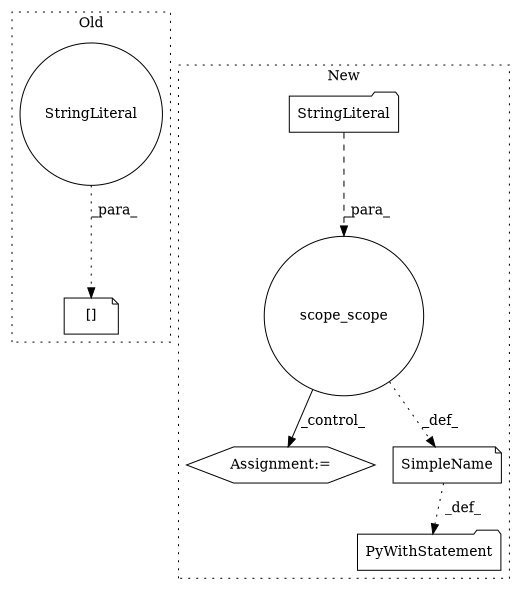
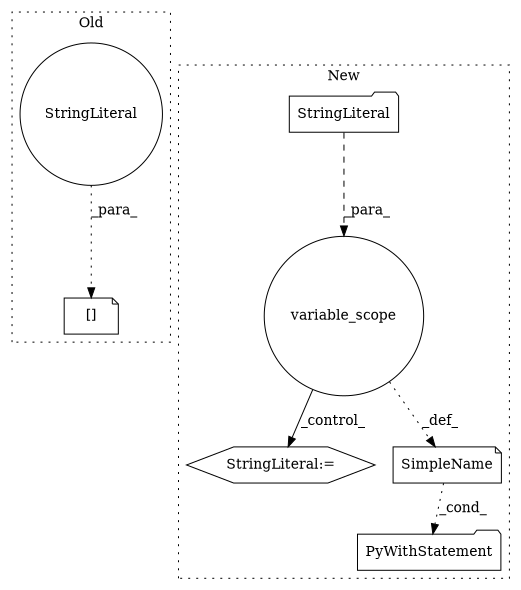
(344, 316) -> (344, 316)
(281, 465) -> (281, 465)
(463, 509) -> (463, 509)
